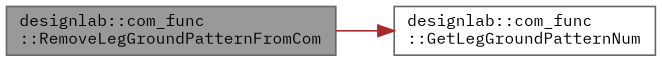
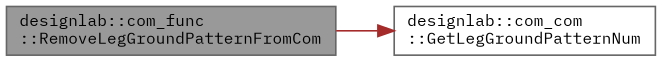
(525, 31) -> (525, 31)
